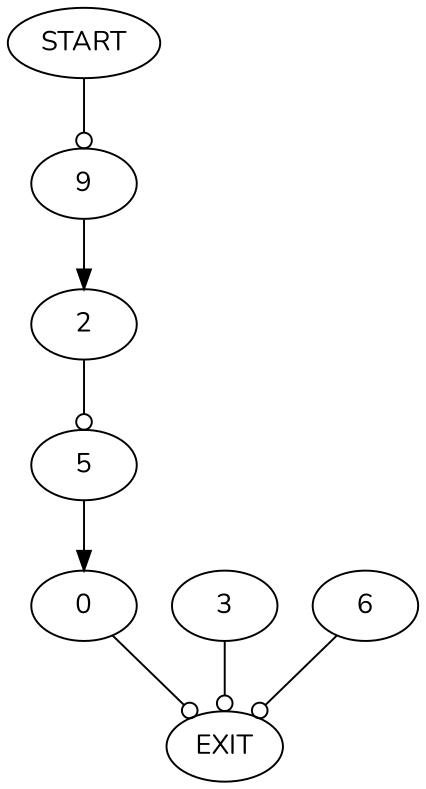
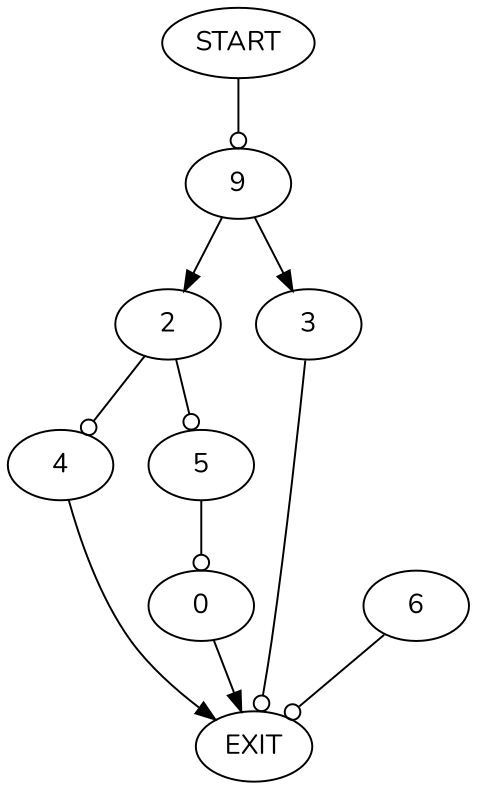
none -> (269, 245)
none -> (61, 465)
(84, 526) -> (201, 528)
(148, 670) -> (224, 667)
